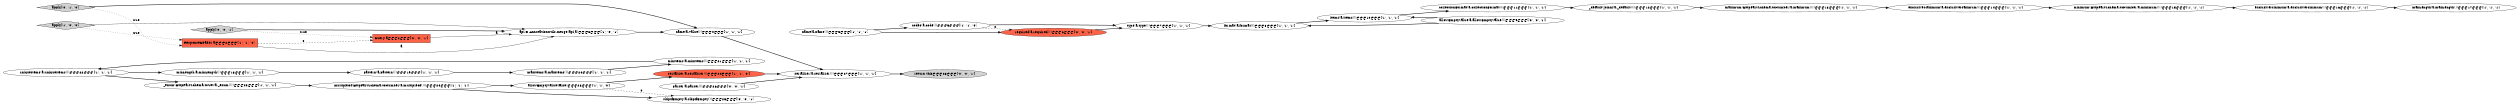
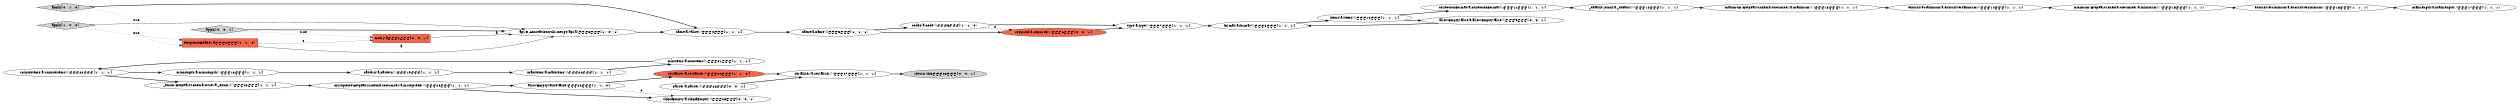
(1426, 17) -> (1412, 20)
(771, 53) -> (771, 32)
